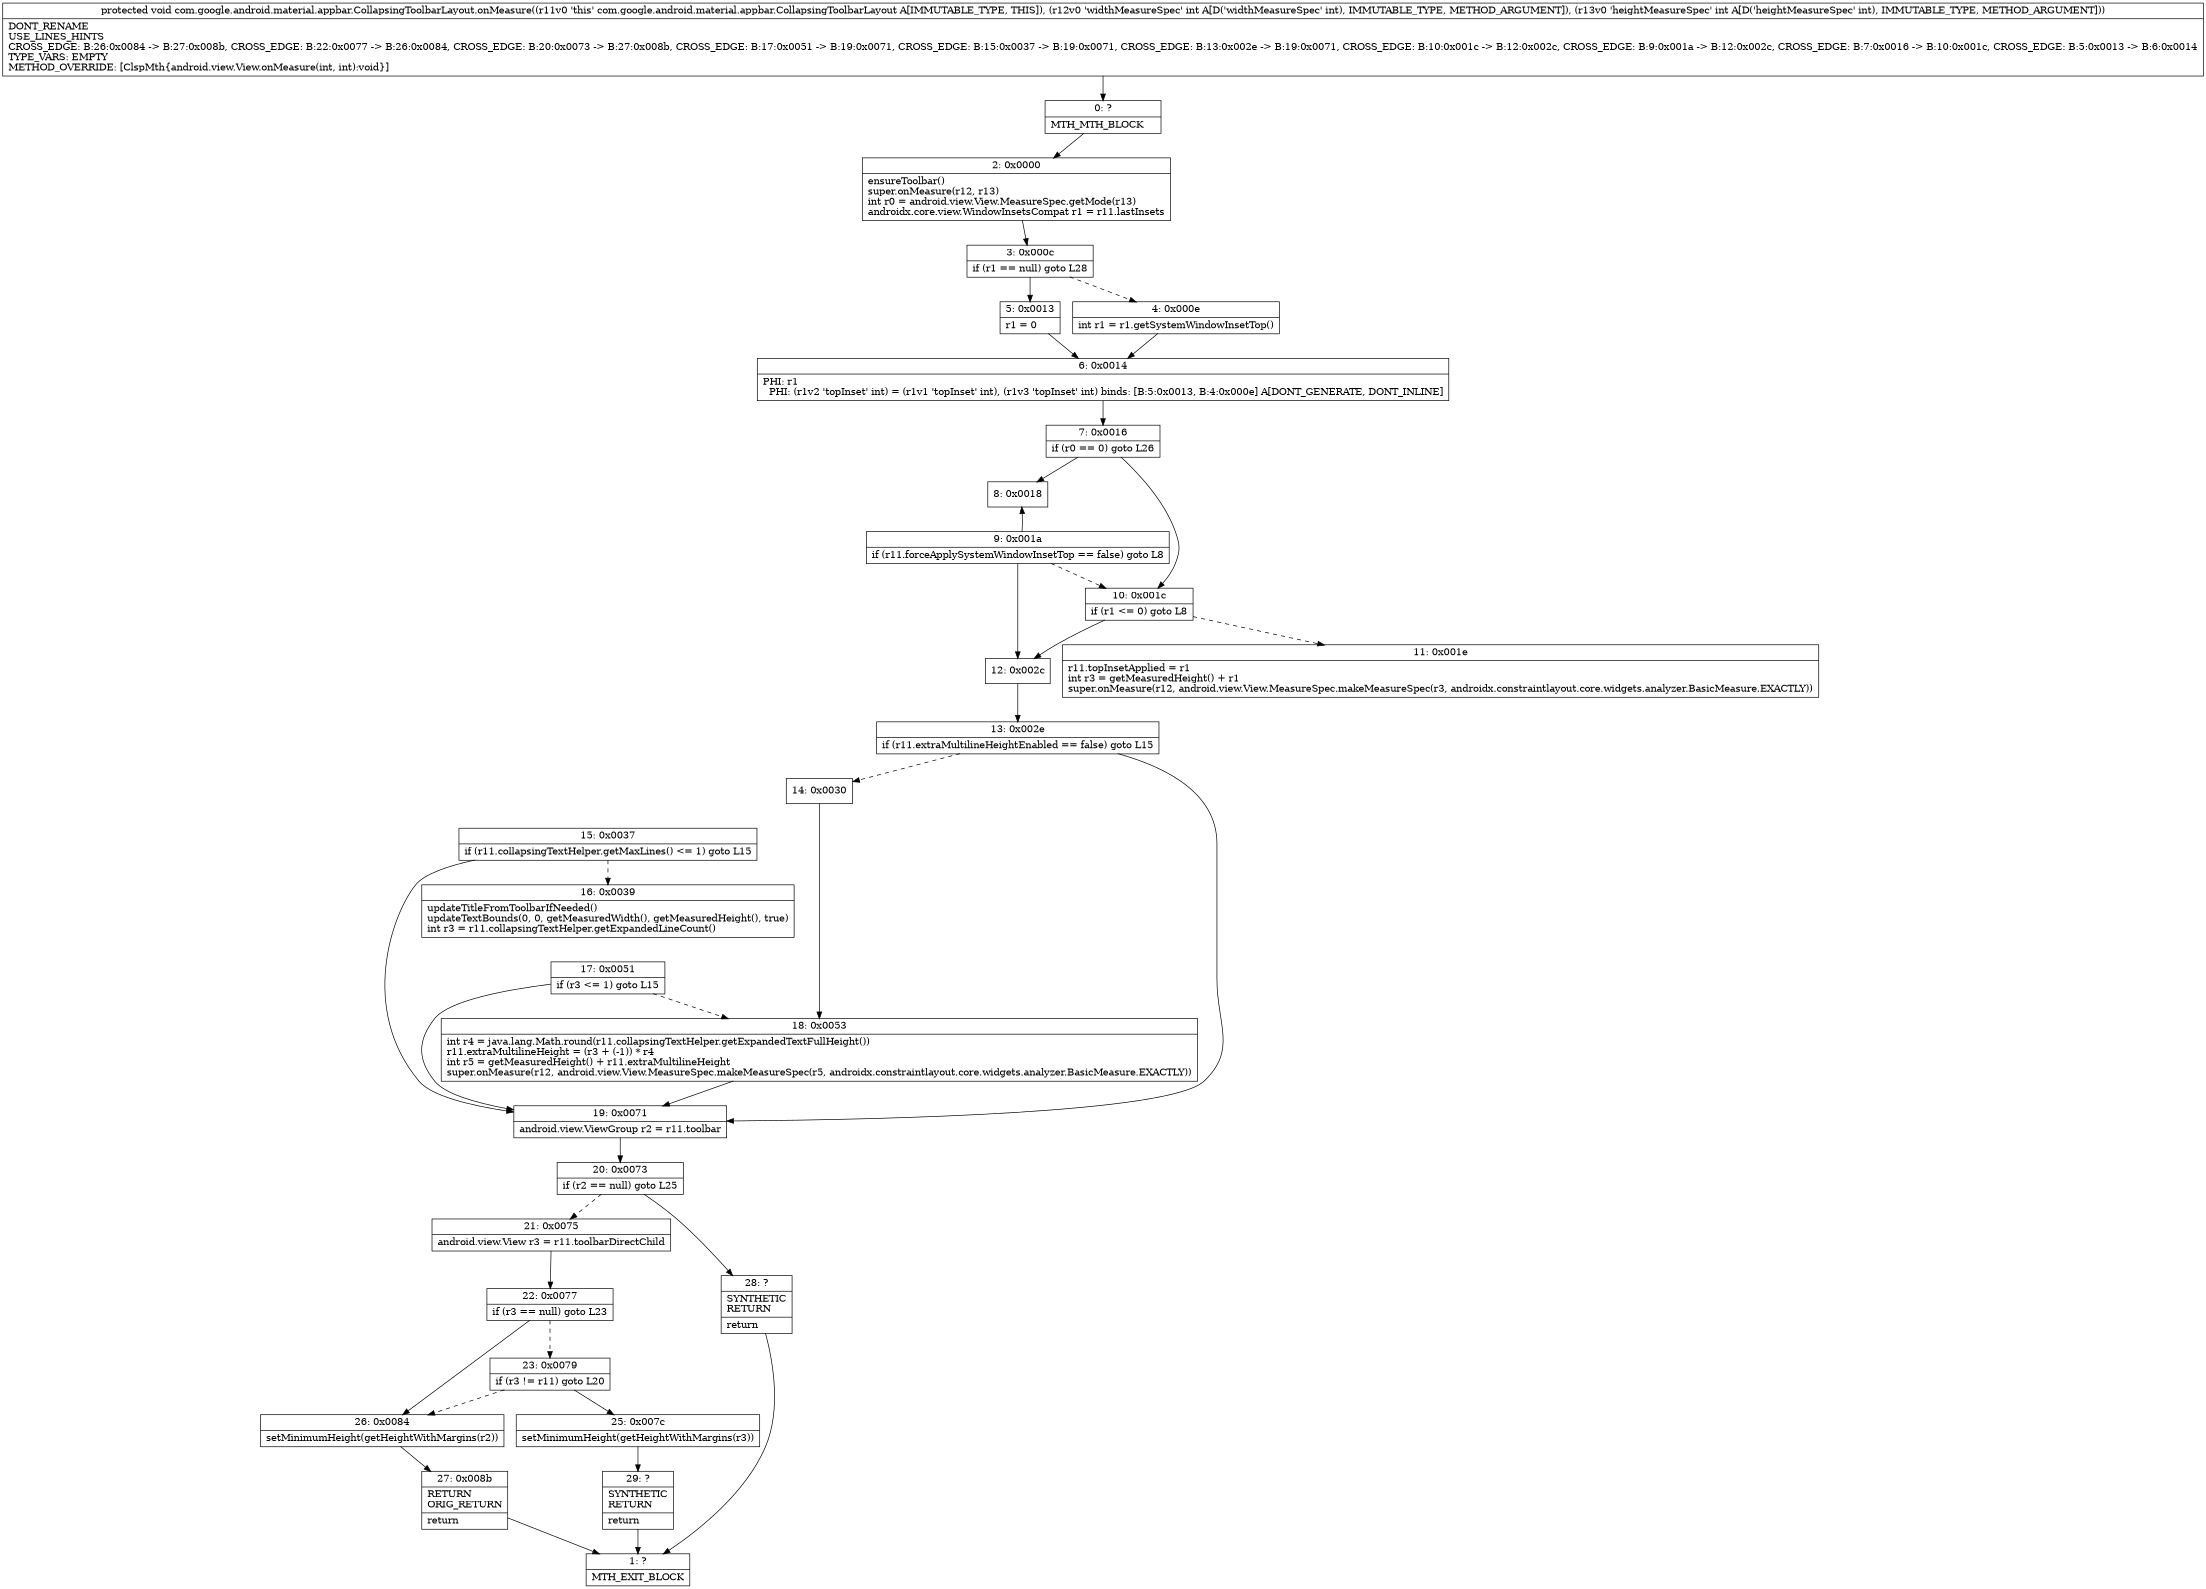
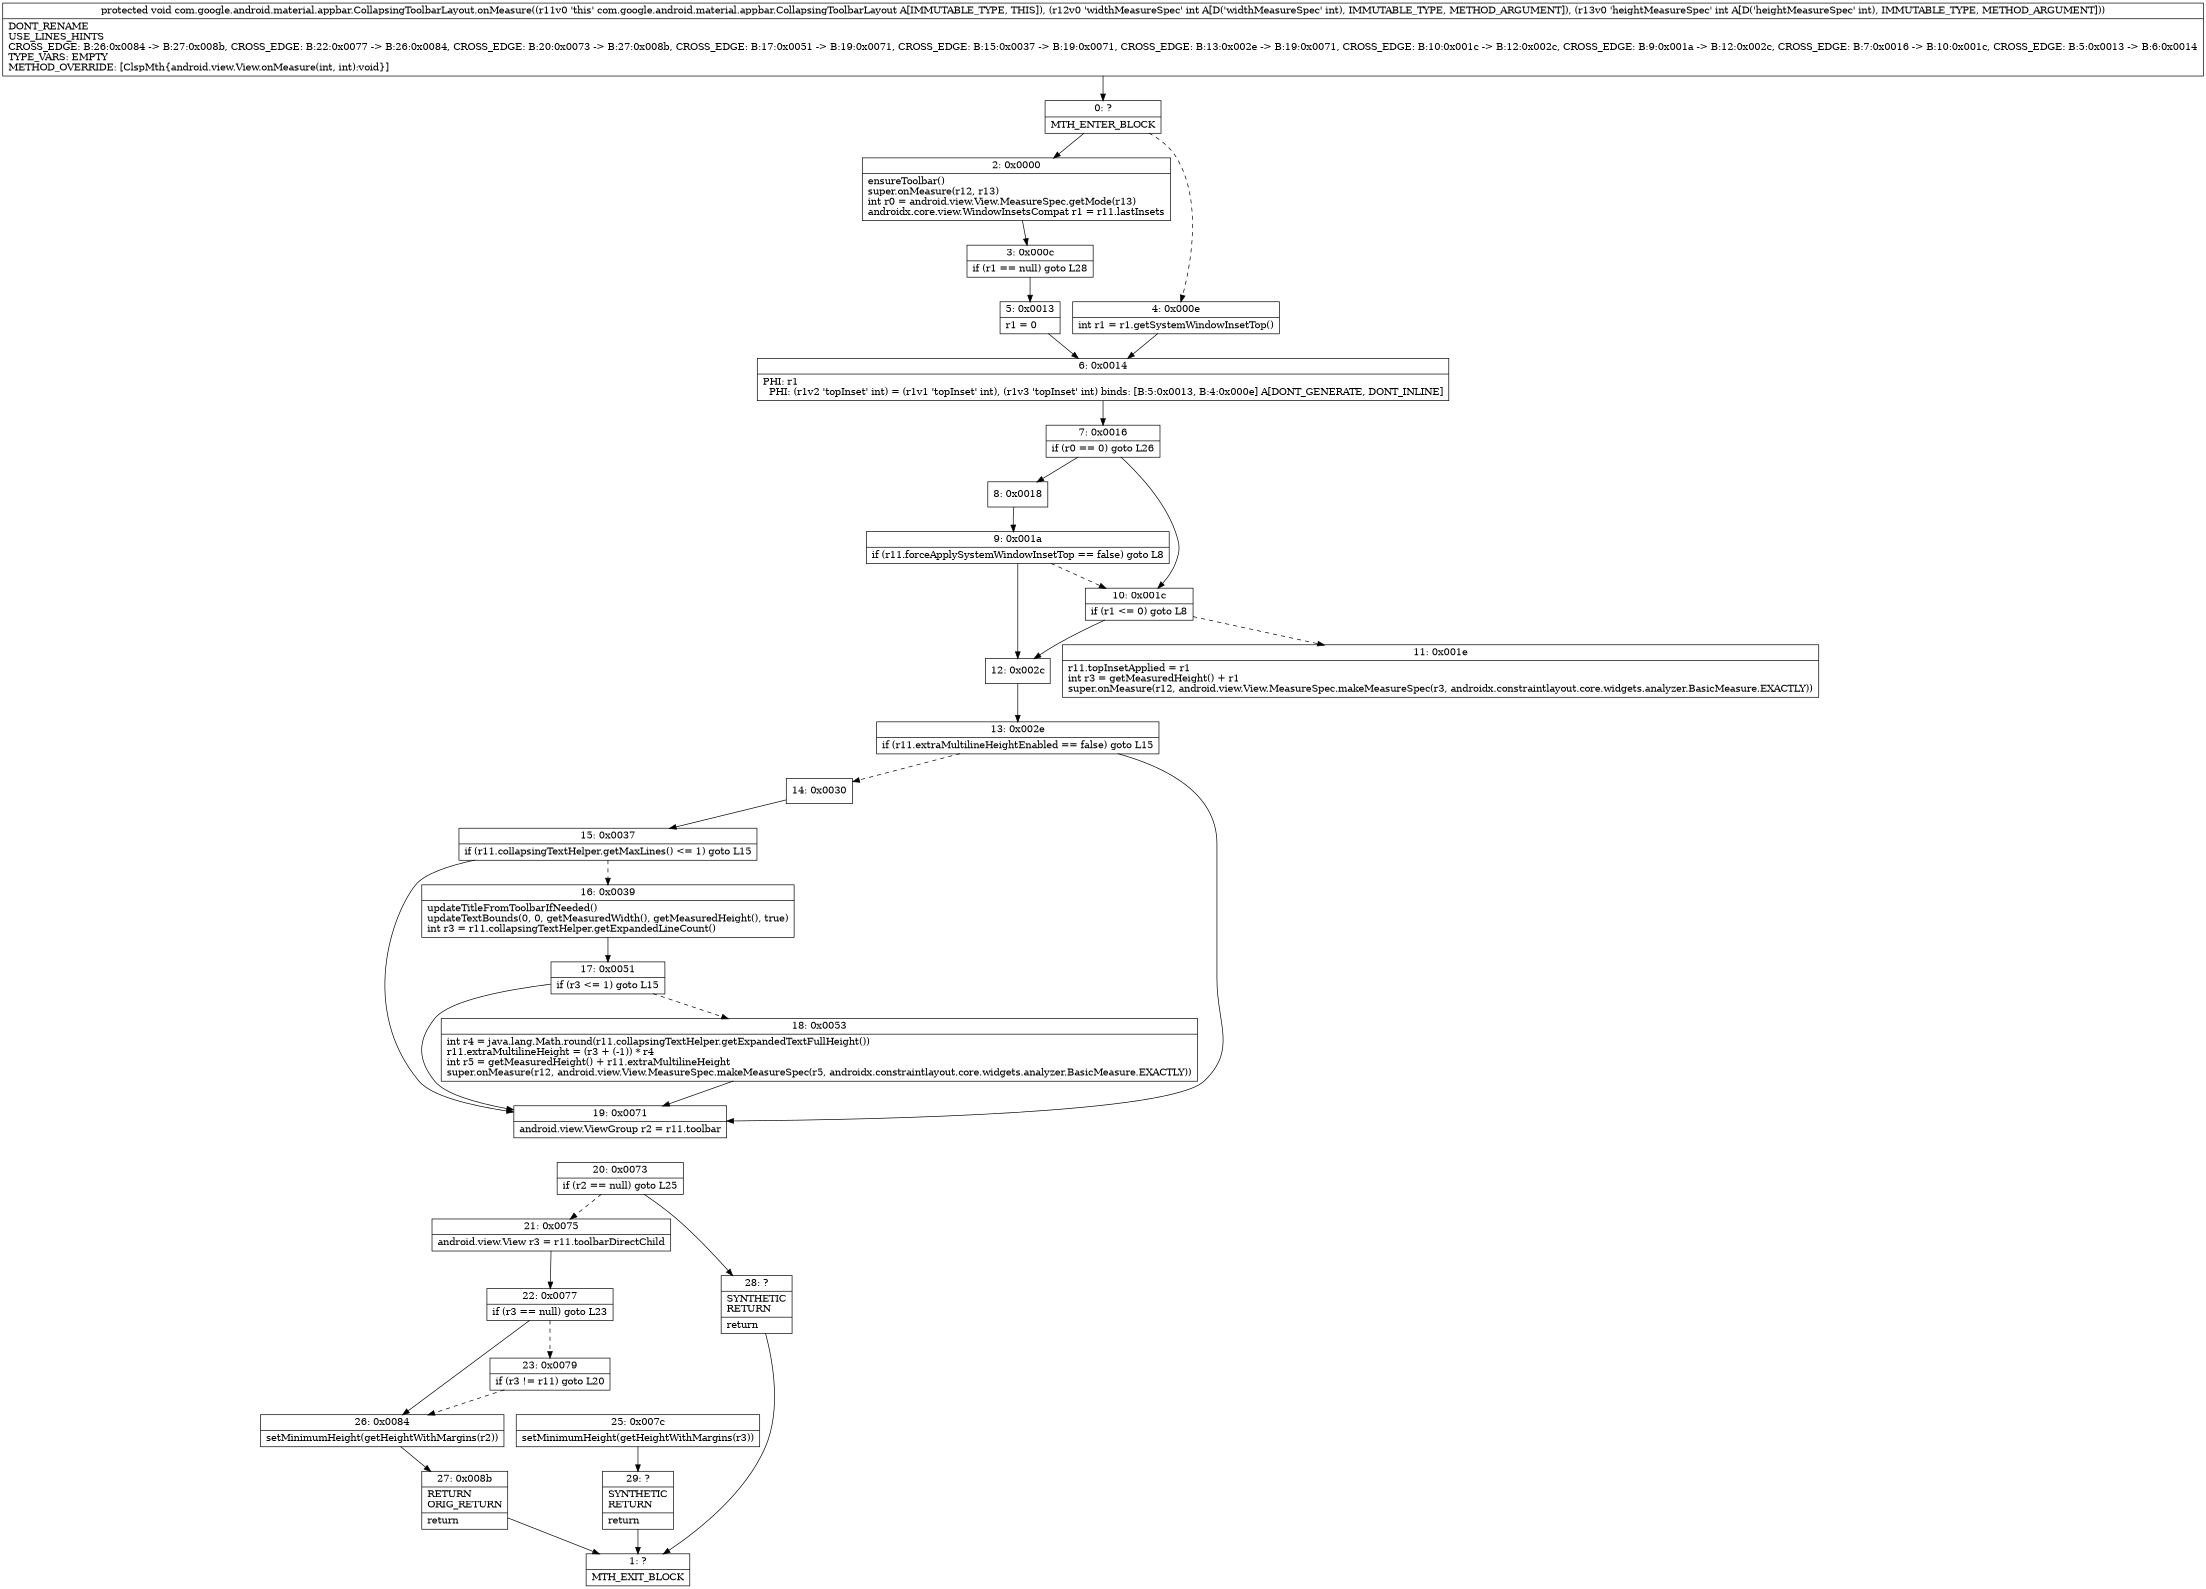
(1097, 125) -> (1103, 125)
(1100, 288) -> (1191, 207)
(1022, 523) -> (1013, 516)
(819, 908) -> (731, 813)
none -> (608, 946)
(620, 1147) -> none
(591, 1401) -> none
